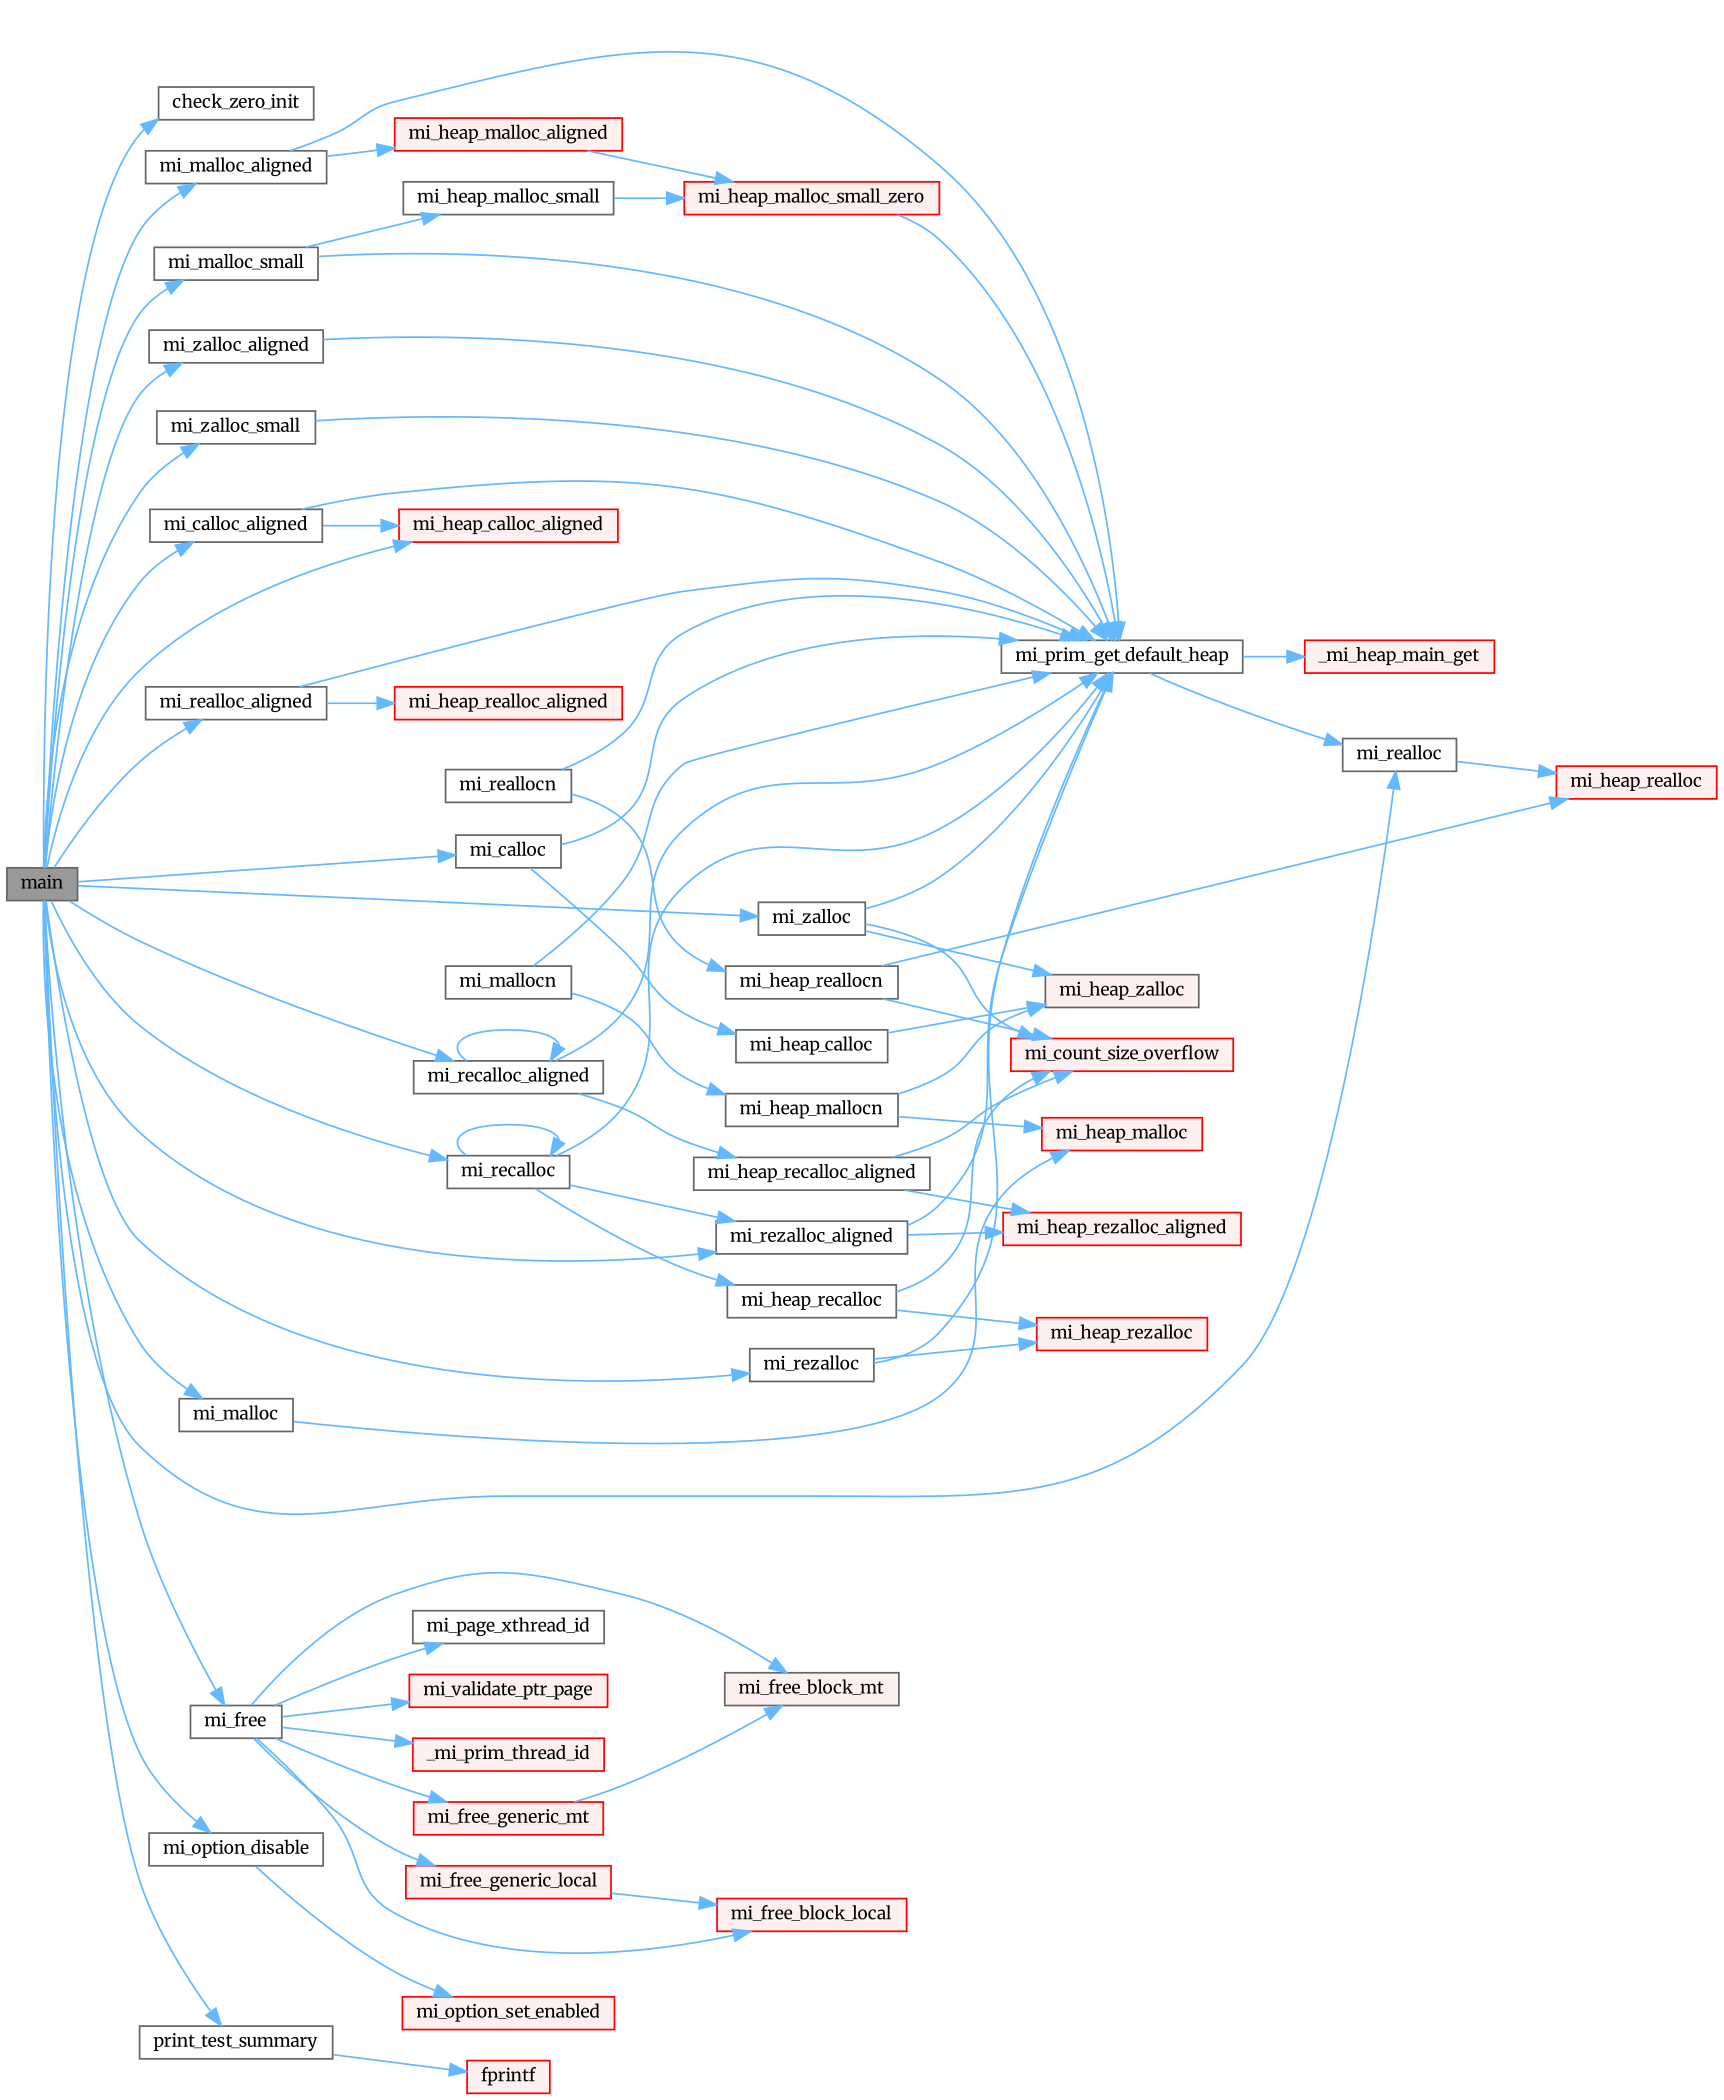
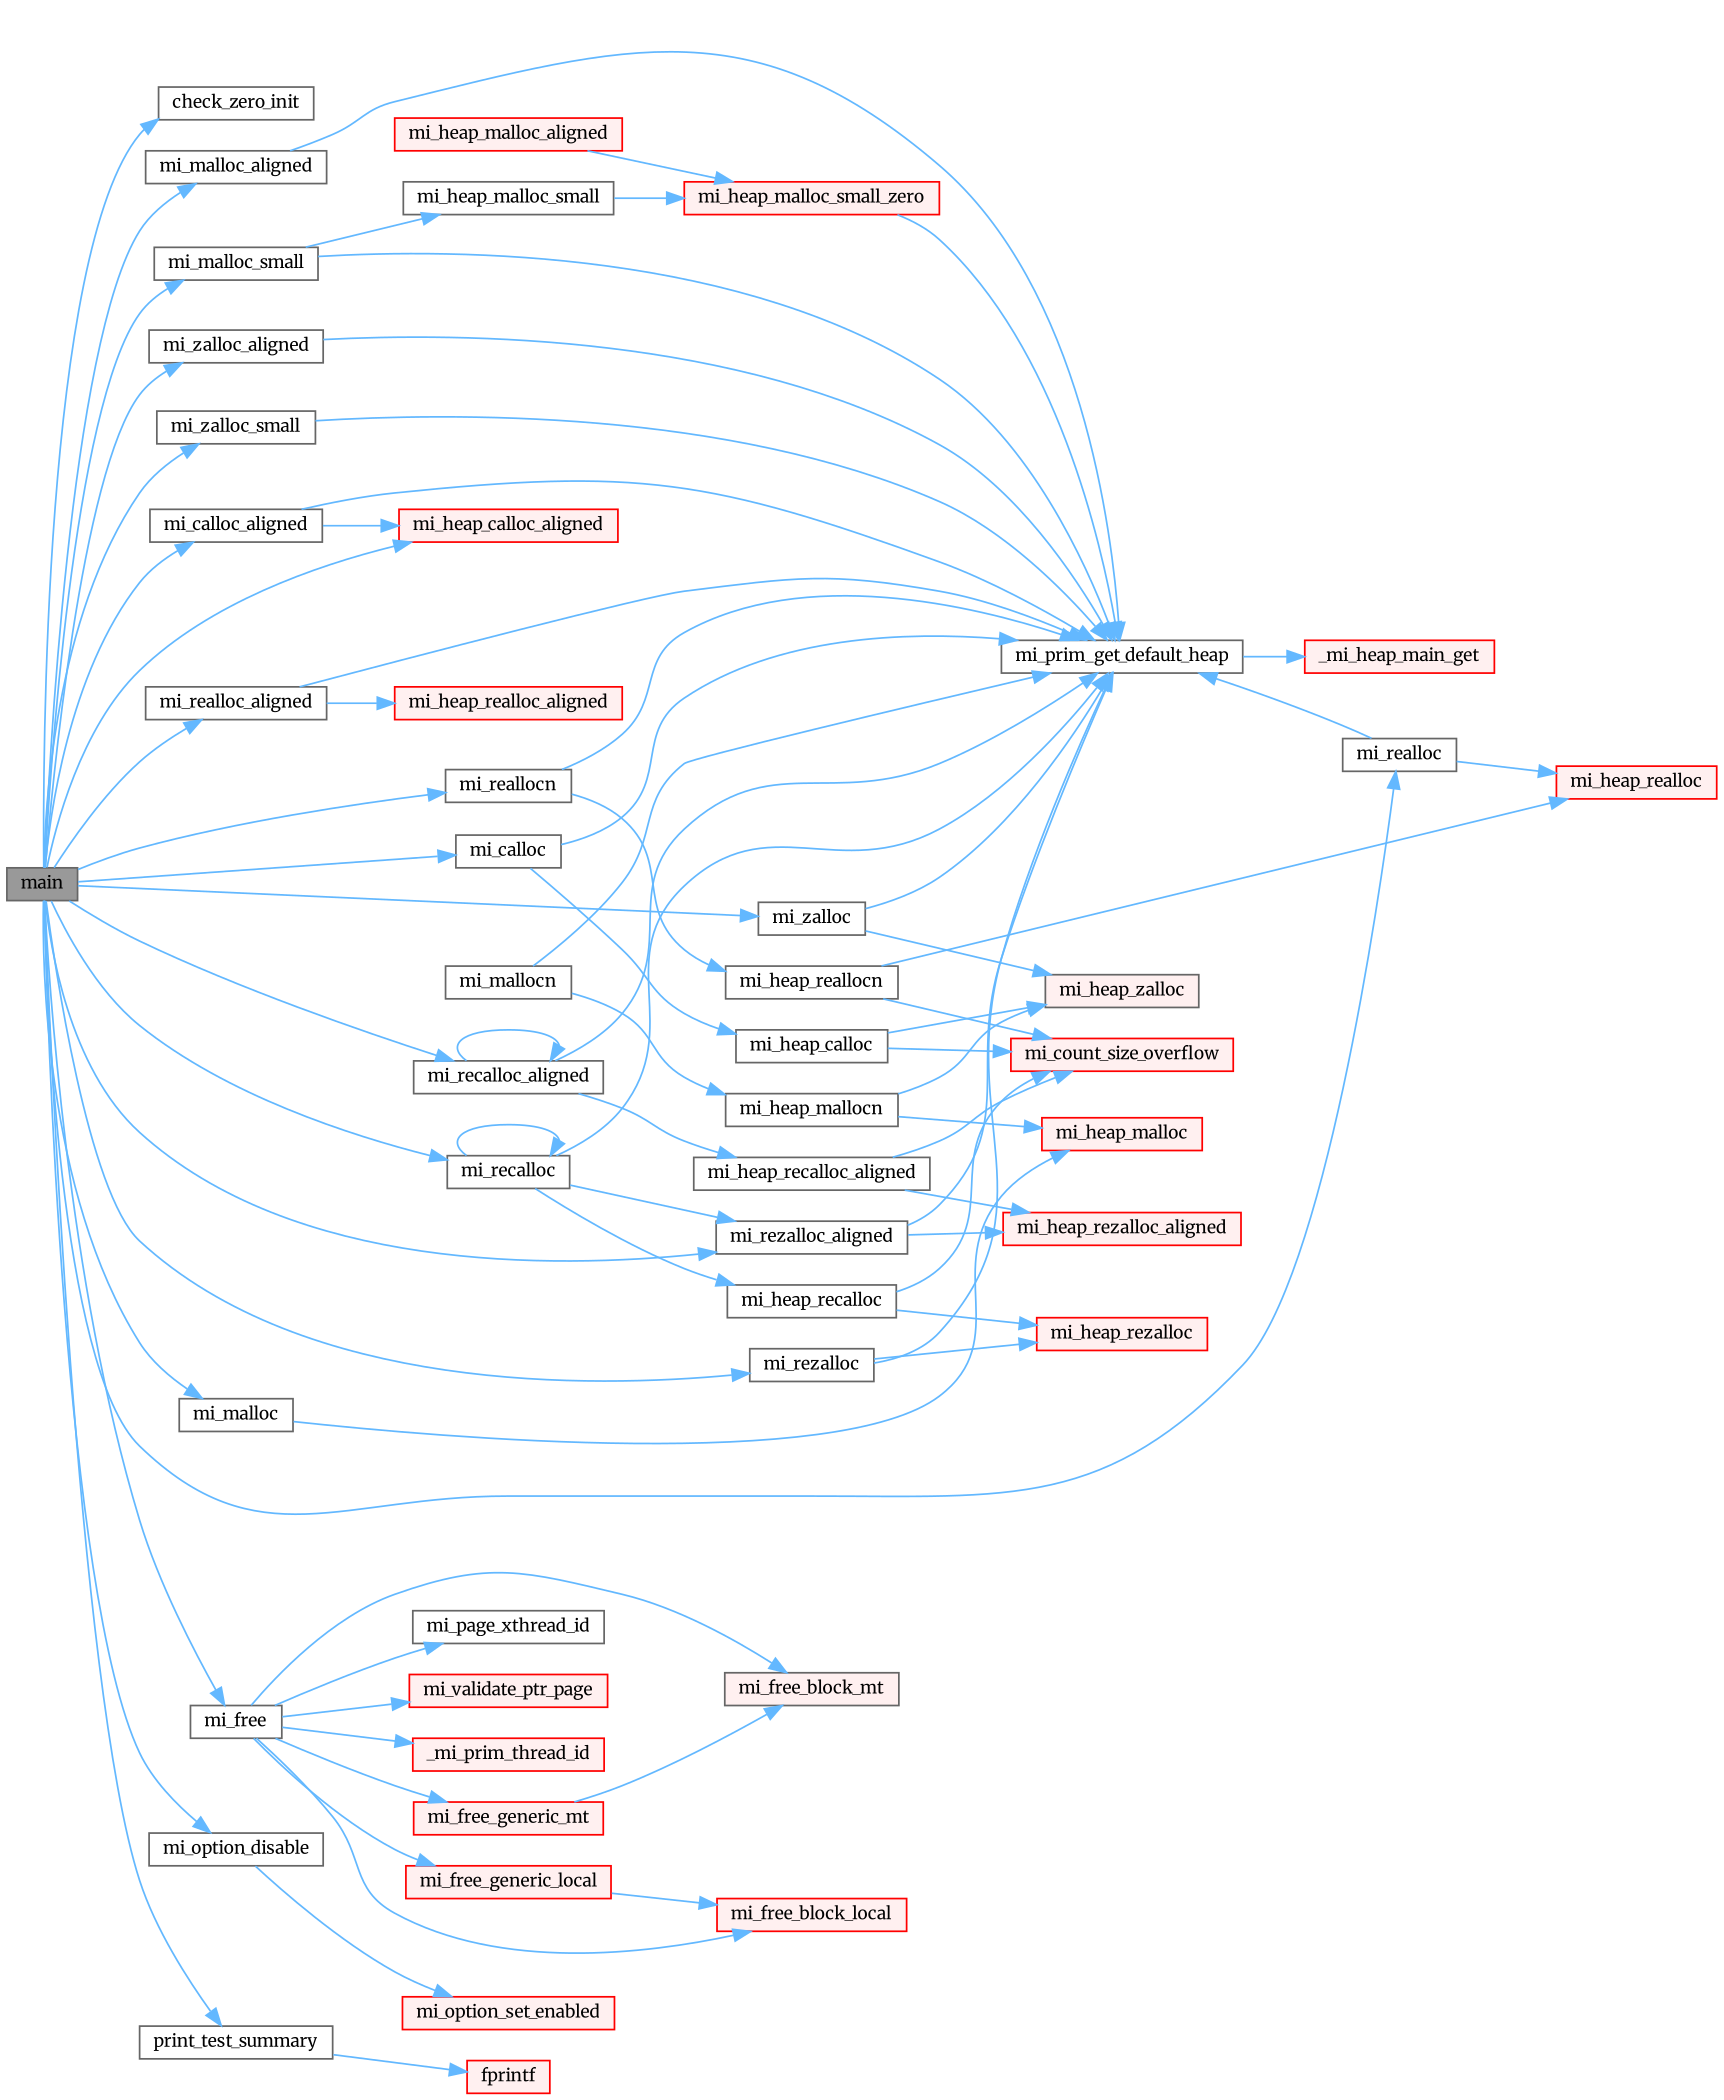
(352, 153) -> none
(1237, 709) -> (1294, 707)
none -> (251, 823)
(958, 965) -> (941, 1050)
